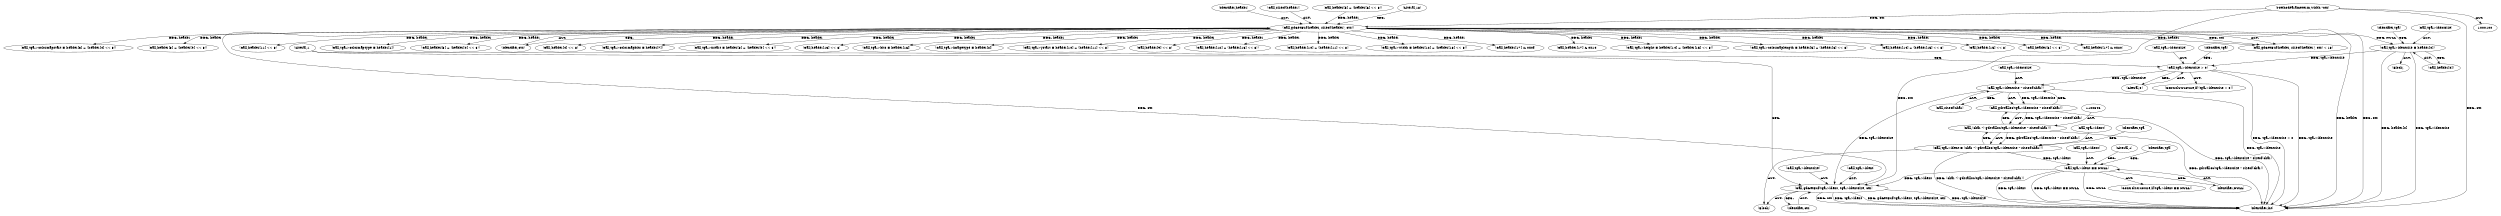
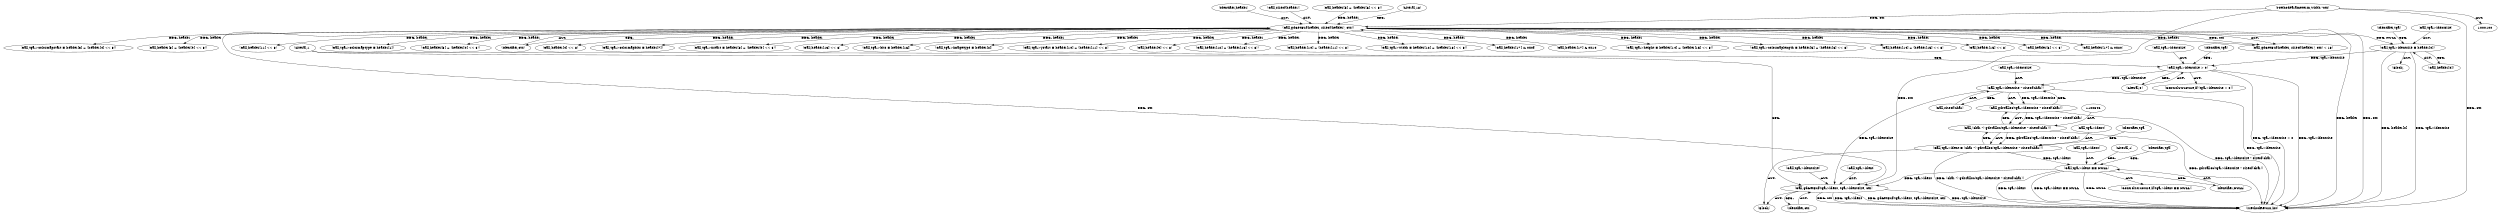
(1471, 31) -> (1460, 36)
(2262, 208) -> (2262, 208)
